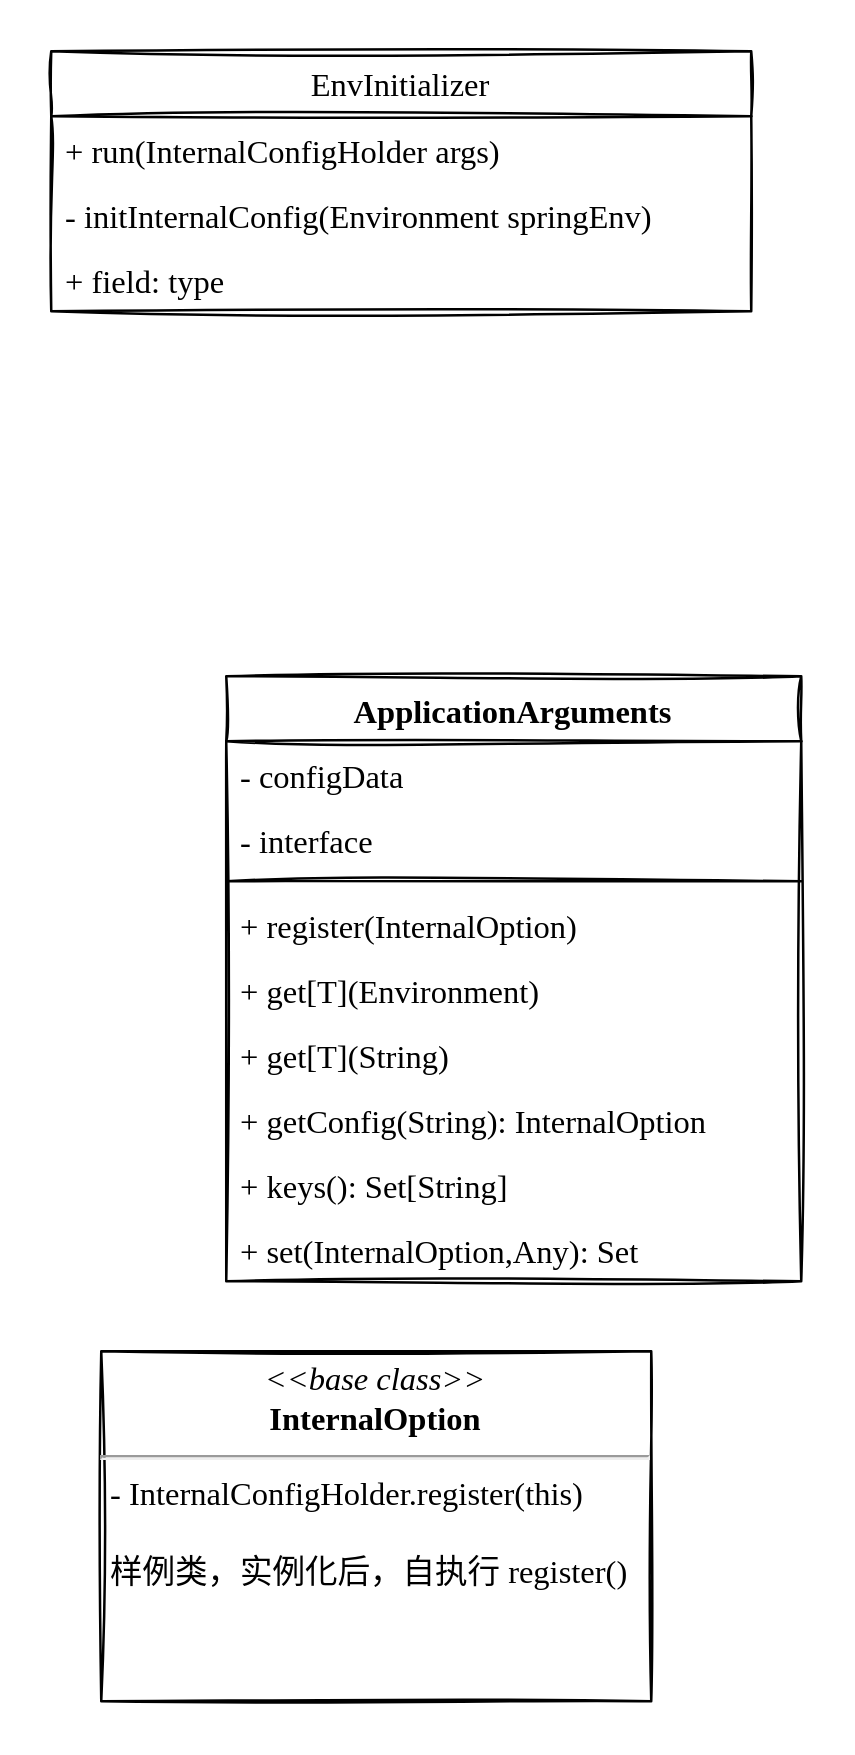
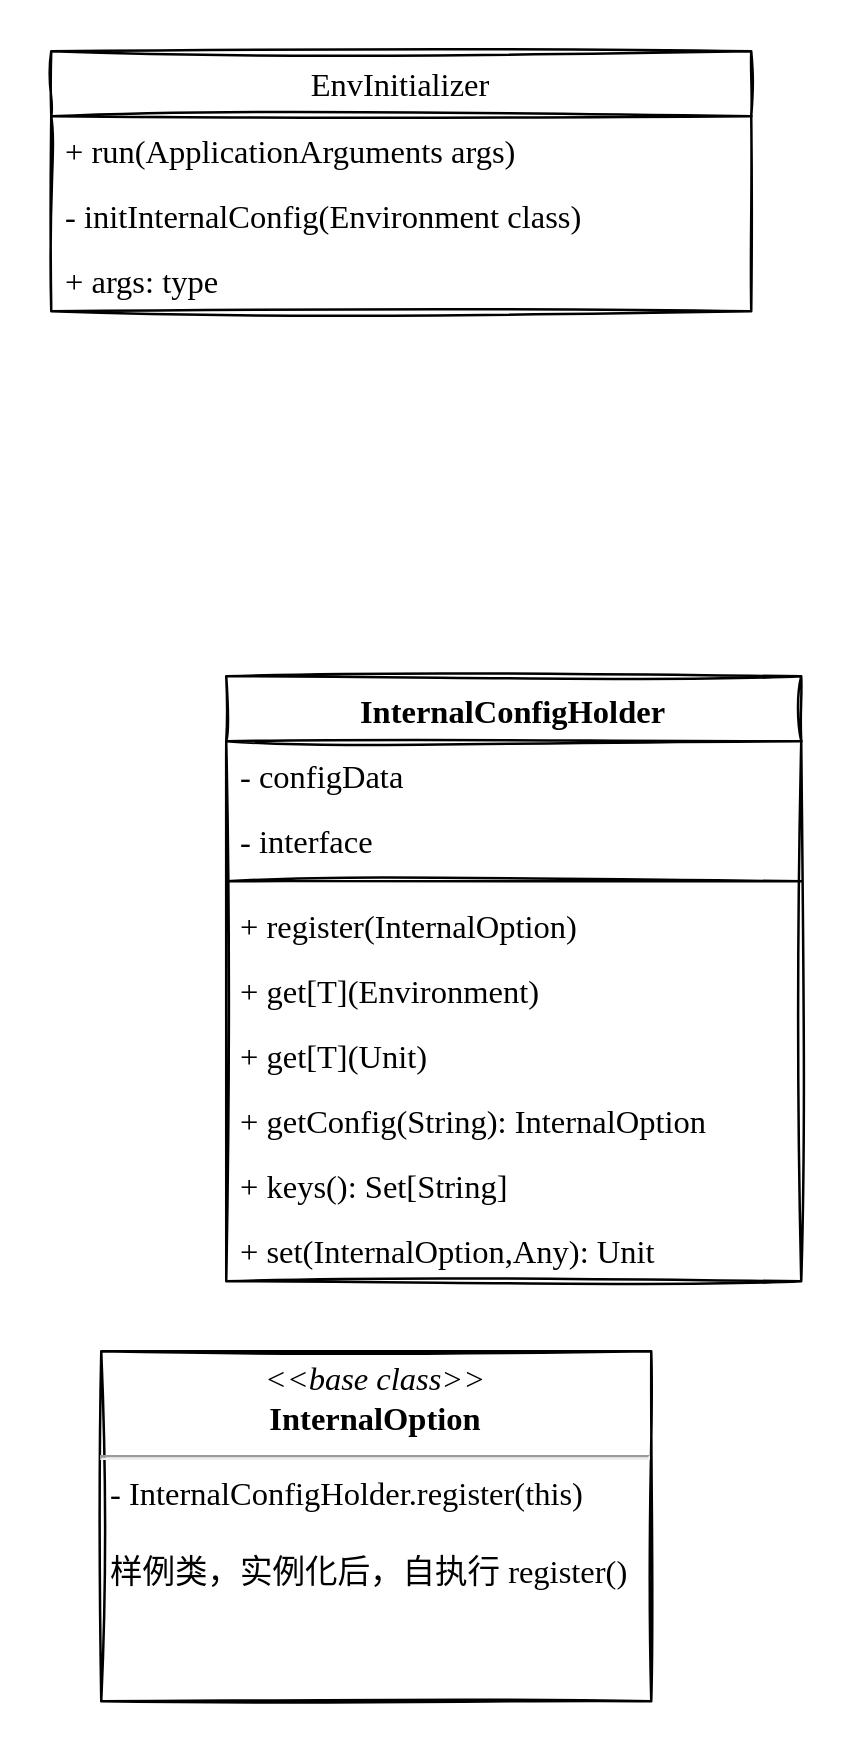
(335, 152) -> (335, 152)
(423, 217) -> (386, 217)
(162, 282) -> (162, 282)
(513, 712) -> (513, 712)
(377, 1057) -> (359, 1057)
(488, 1252) -> (493, 1252)
